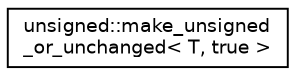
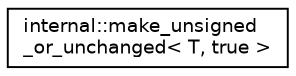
(148, 38) -> (148, 38)
